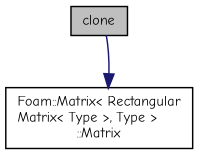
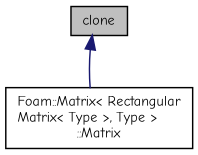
(109, 54) -> (89, 69)
